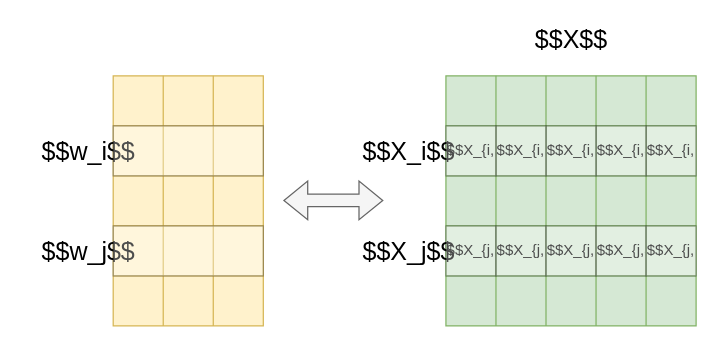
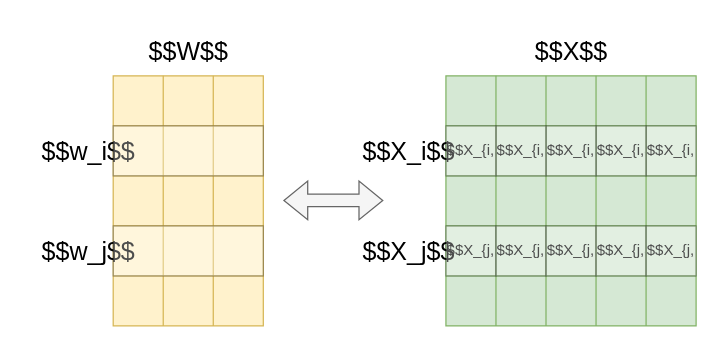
(571, 38) -> (571, 51)
none -> (188, 51)
